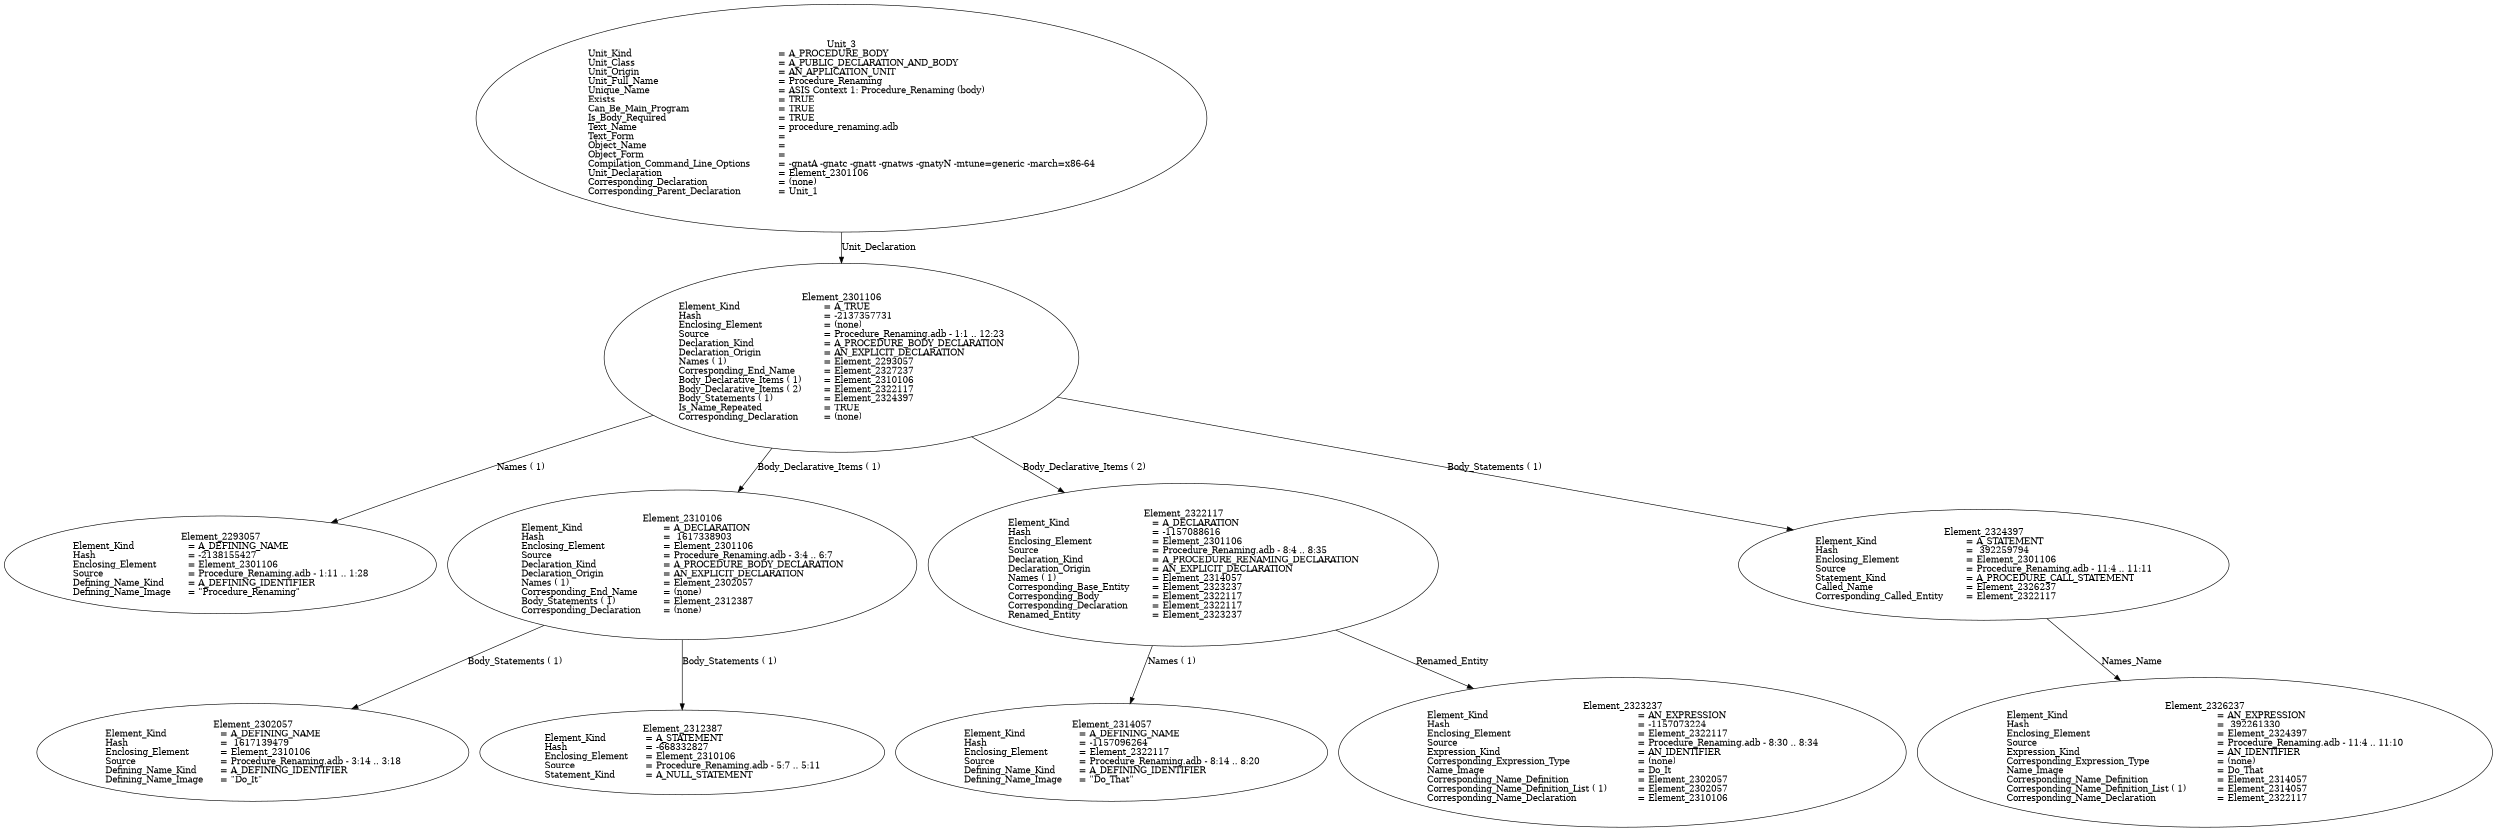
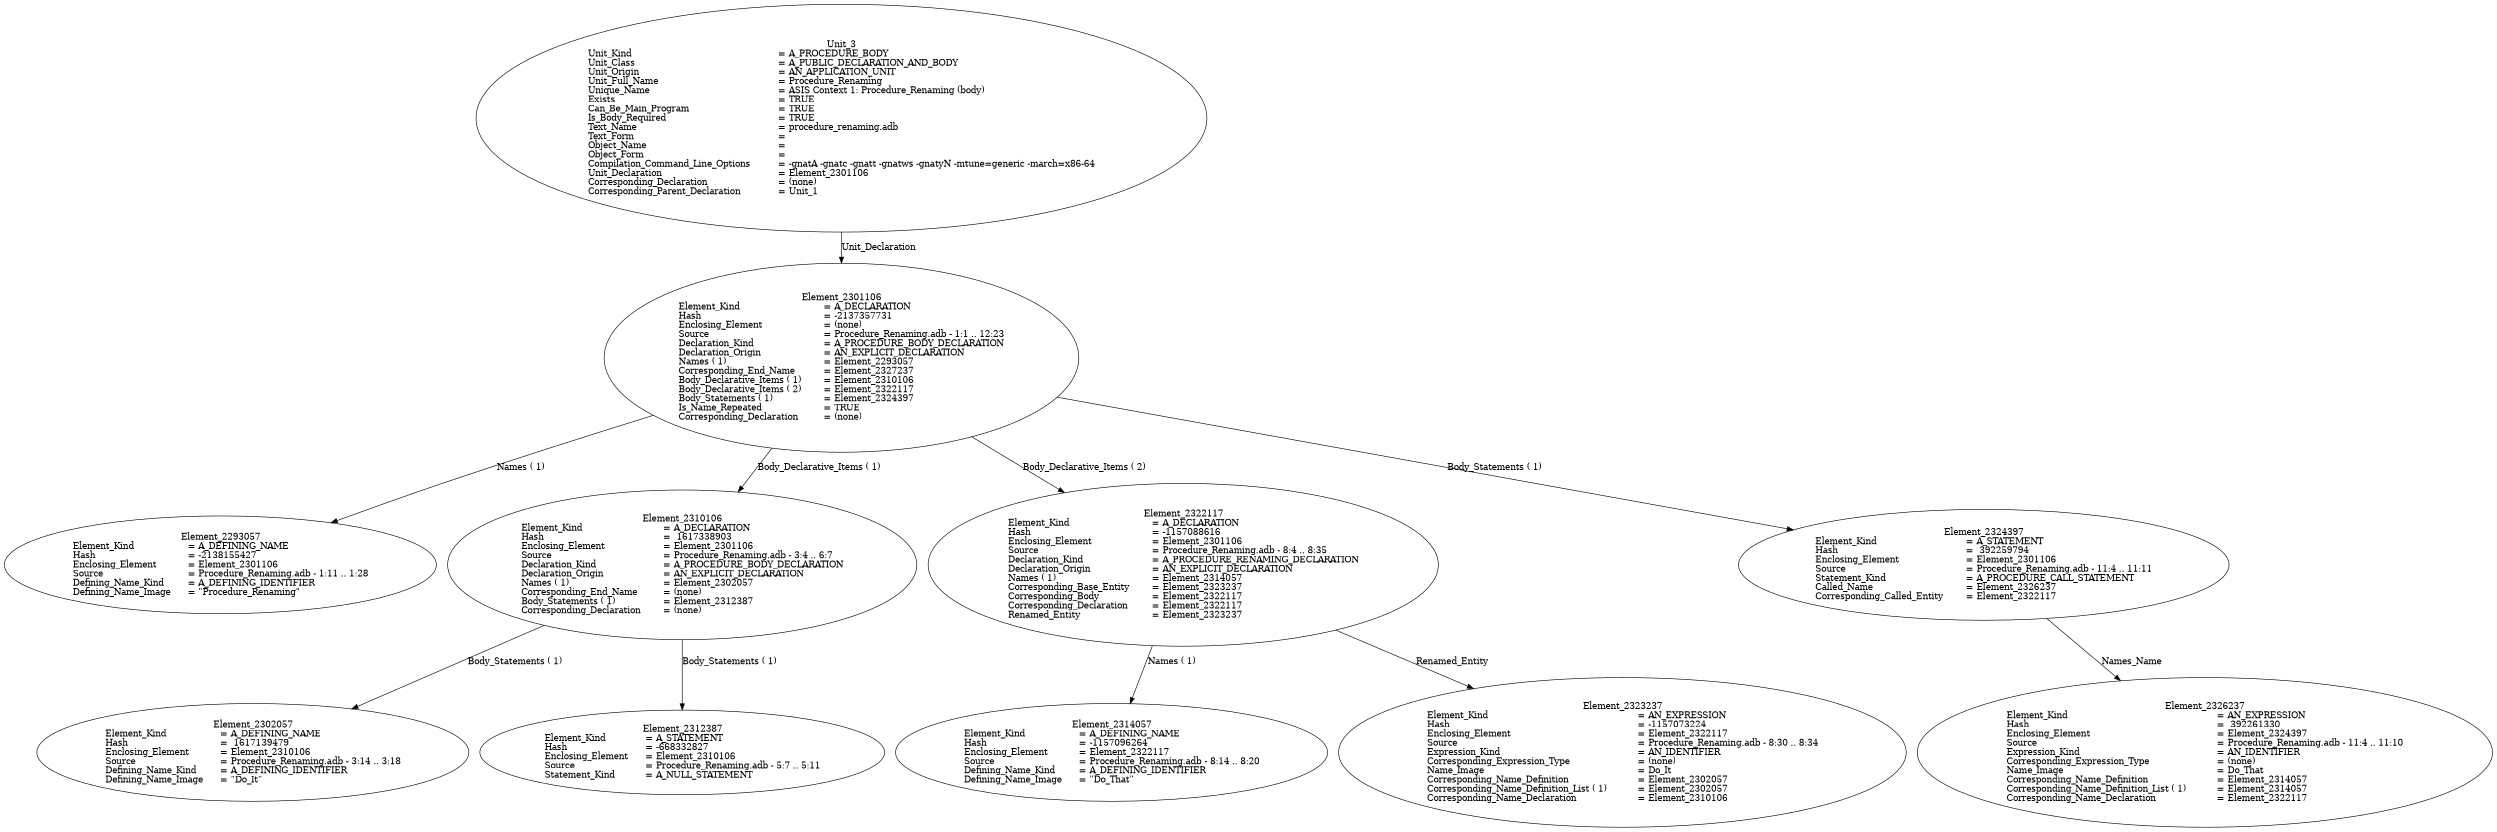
(852, 307) -> (872, 307)
